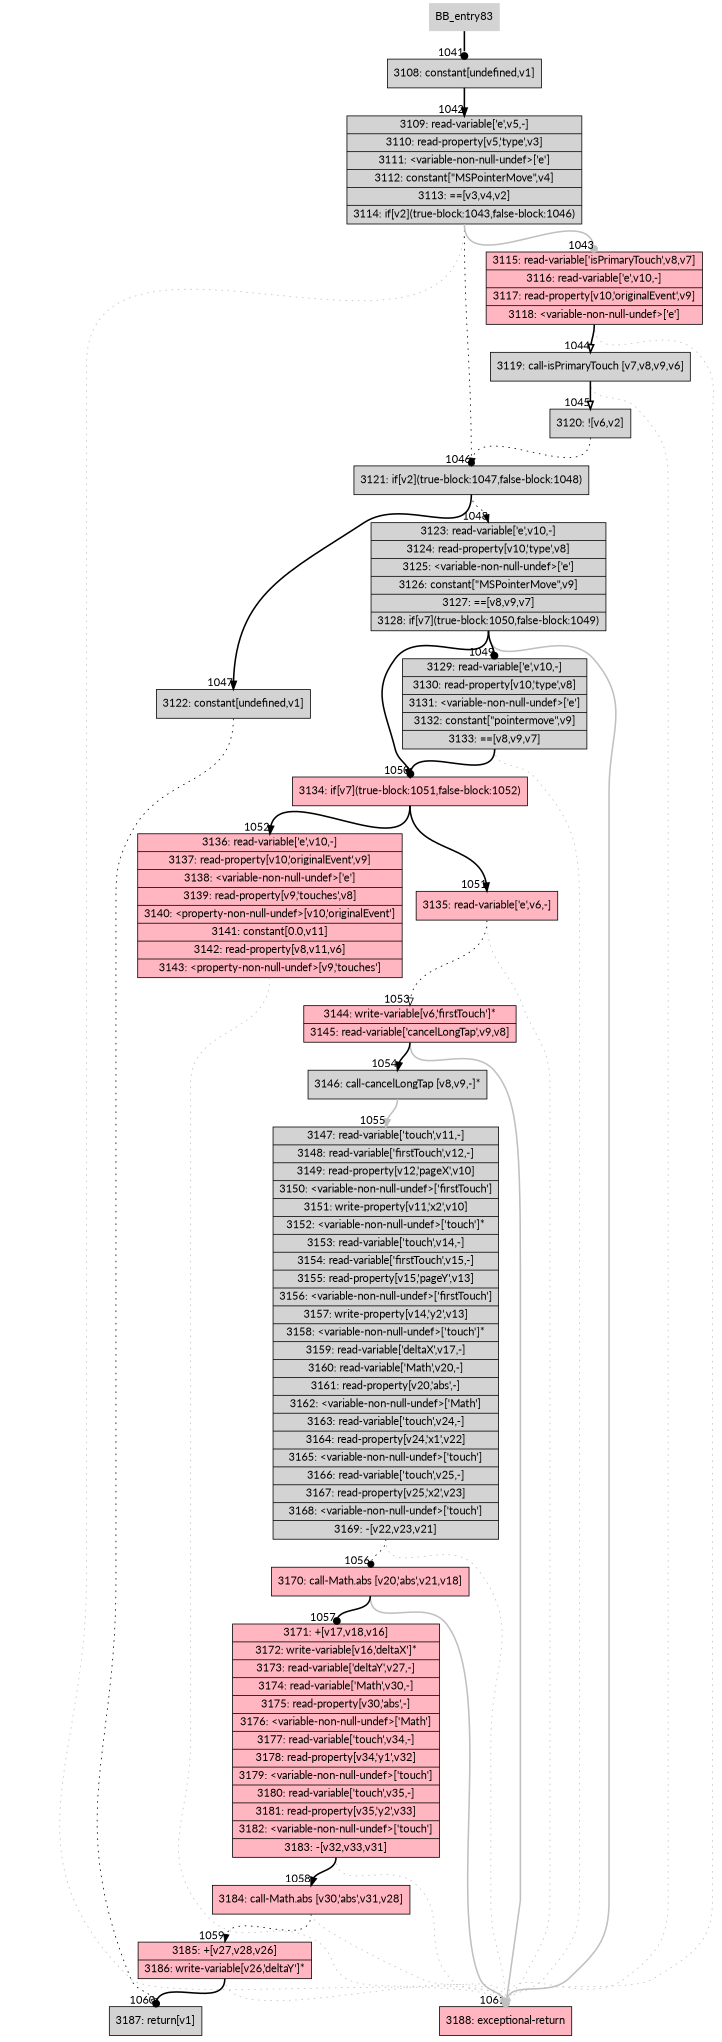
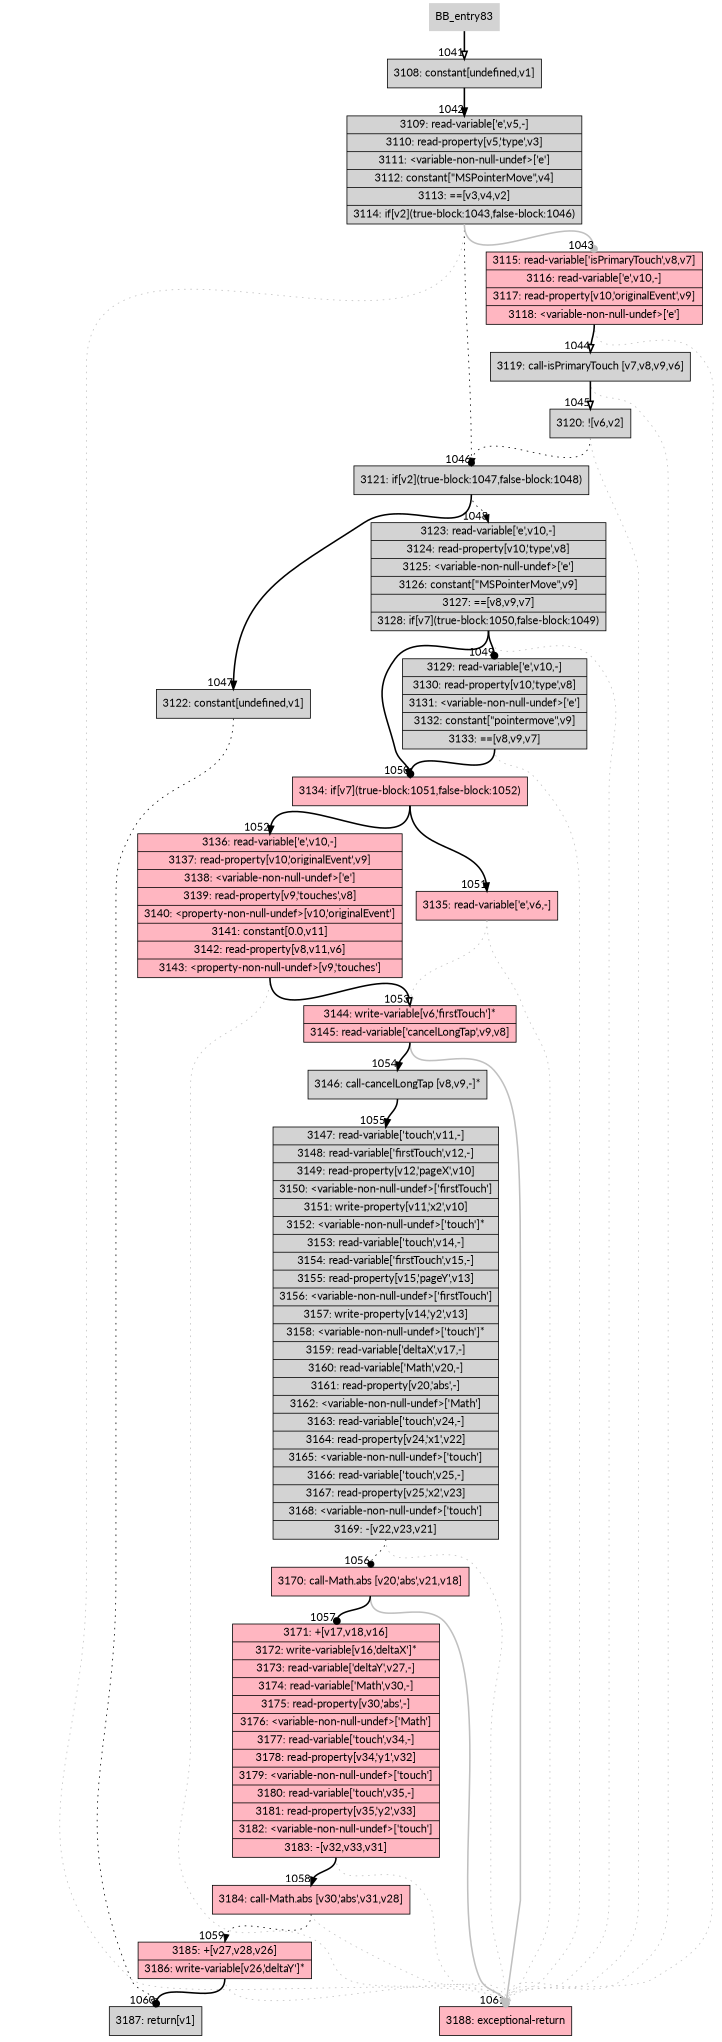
(464, 41) -> (464, 41)
(452, 961) -> (452, 961)
none -> (336, 993)
(394, 1110) -> (394, 1110)
none -> (639, 1260)
(609, 1296) -> (609, 1296)
